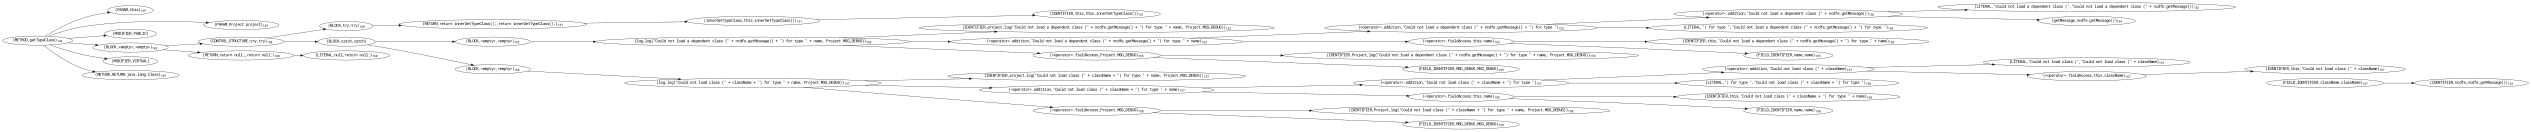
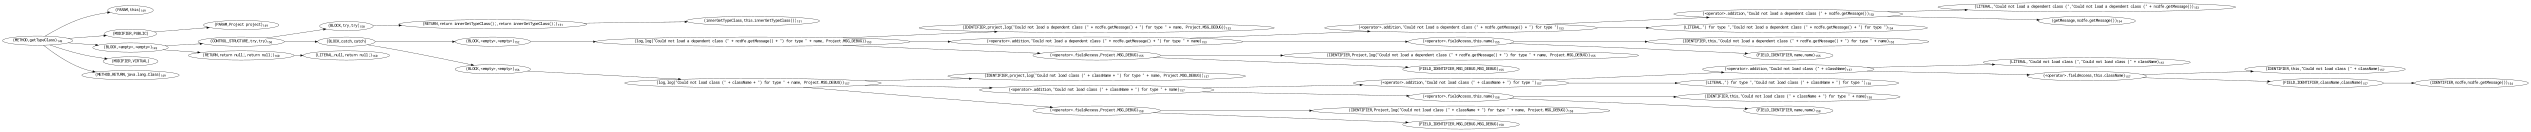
(1097, 14) -> none
(127, 22) -> (181, 30)
none -> (2205, 80)
